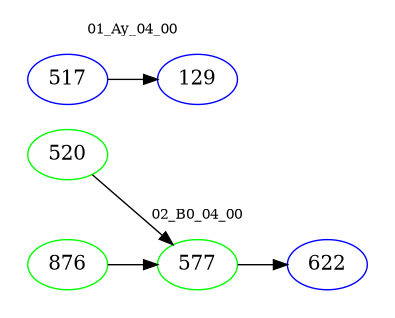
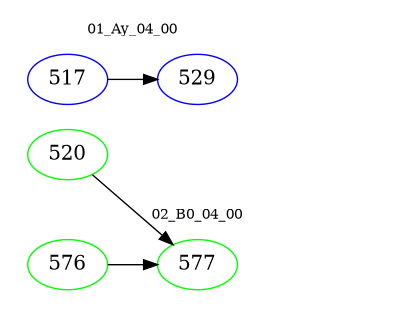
(198, 79) -> (198, 79)
(68, 265) -> (68, 265)
(327, 265) -> none
